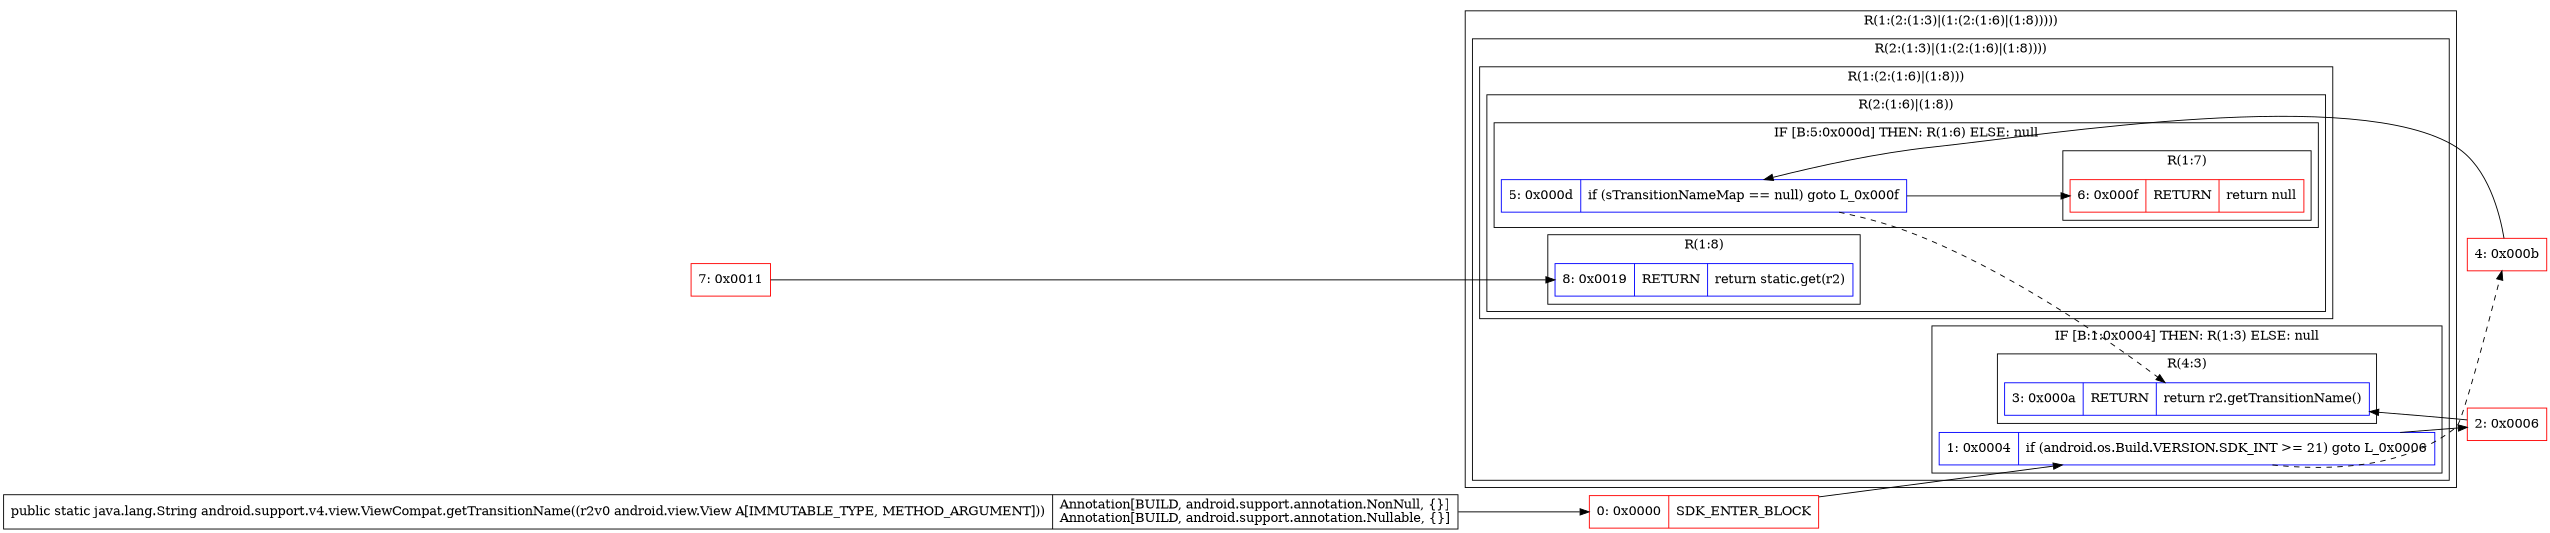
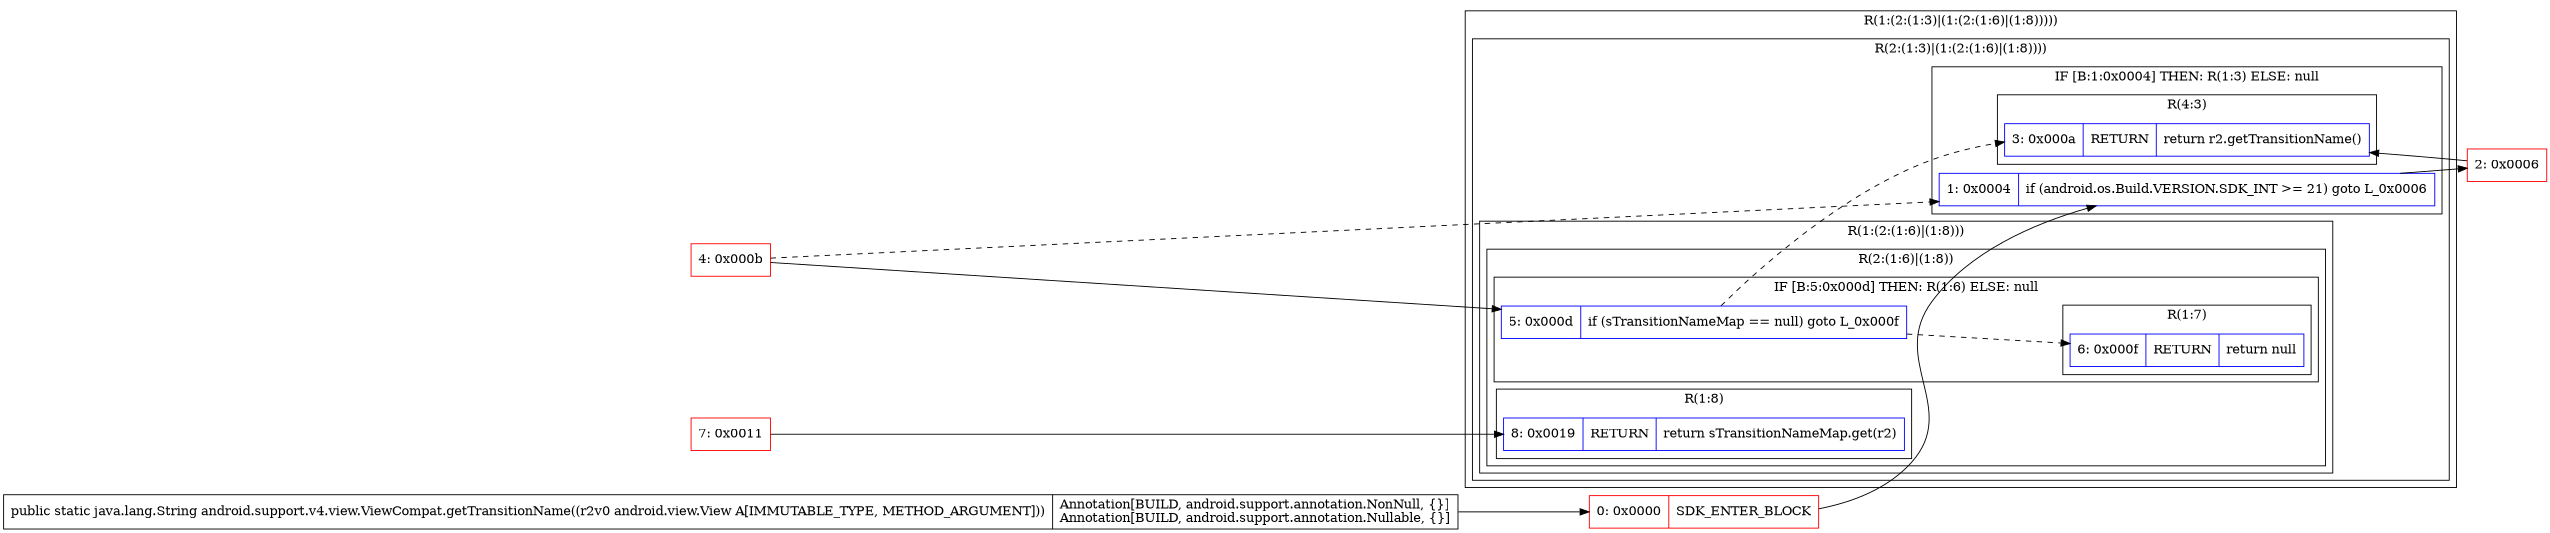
(1984, 196) -> (1984, 339)
(2187, 196) -> (2187, 350)
(1780, 279) -> (1780, 434)
(2433, 442) -> (1350, 230)
